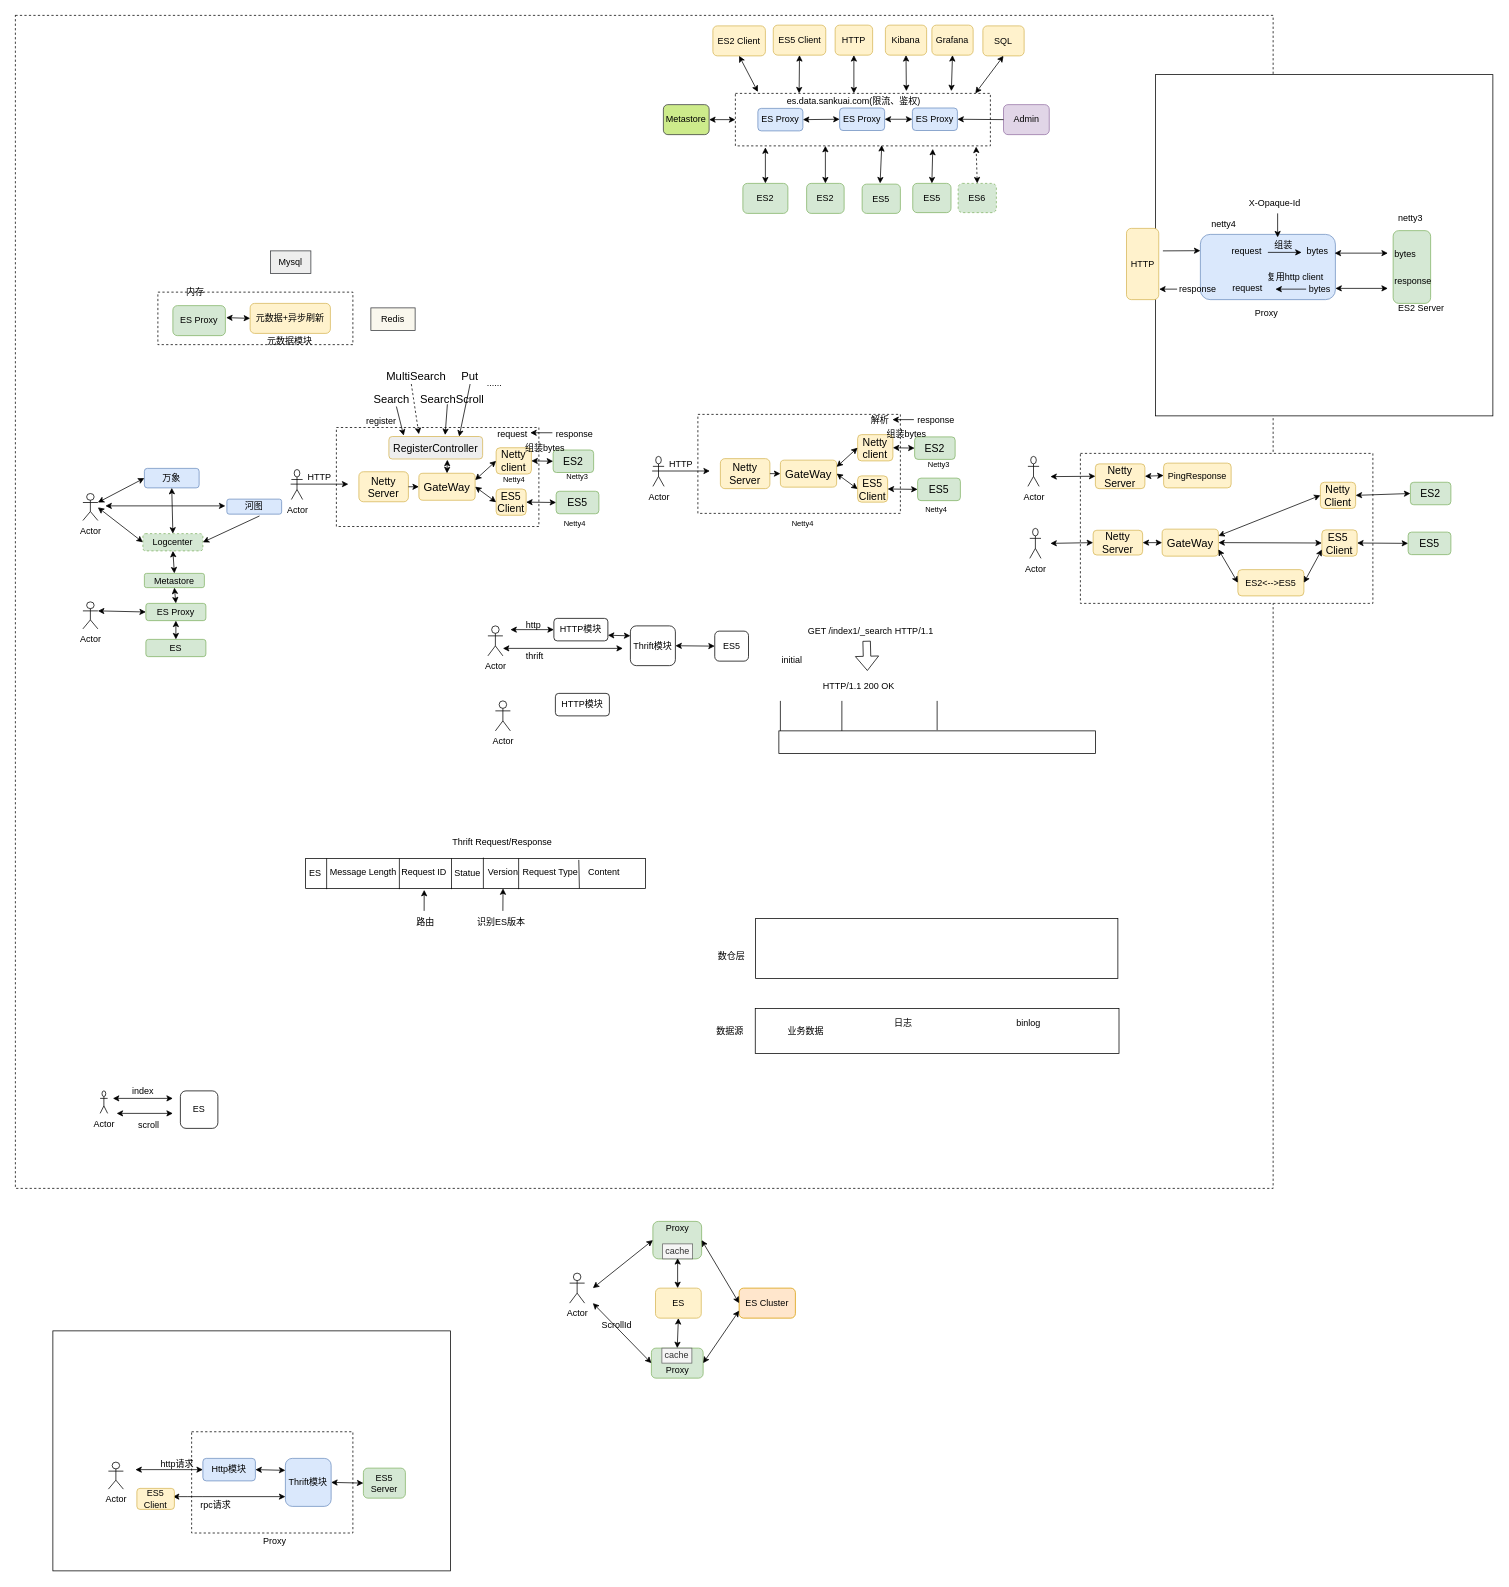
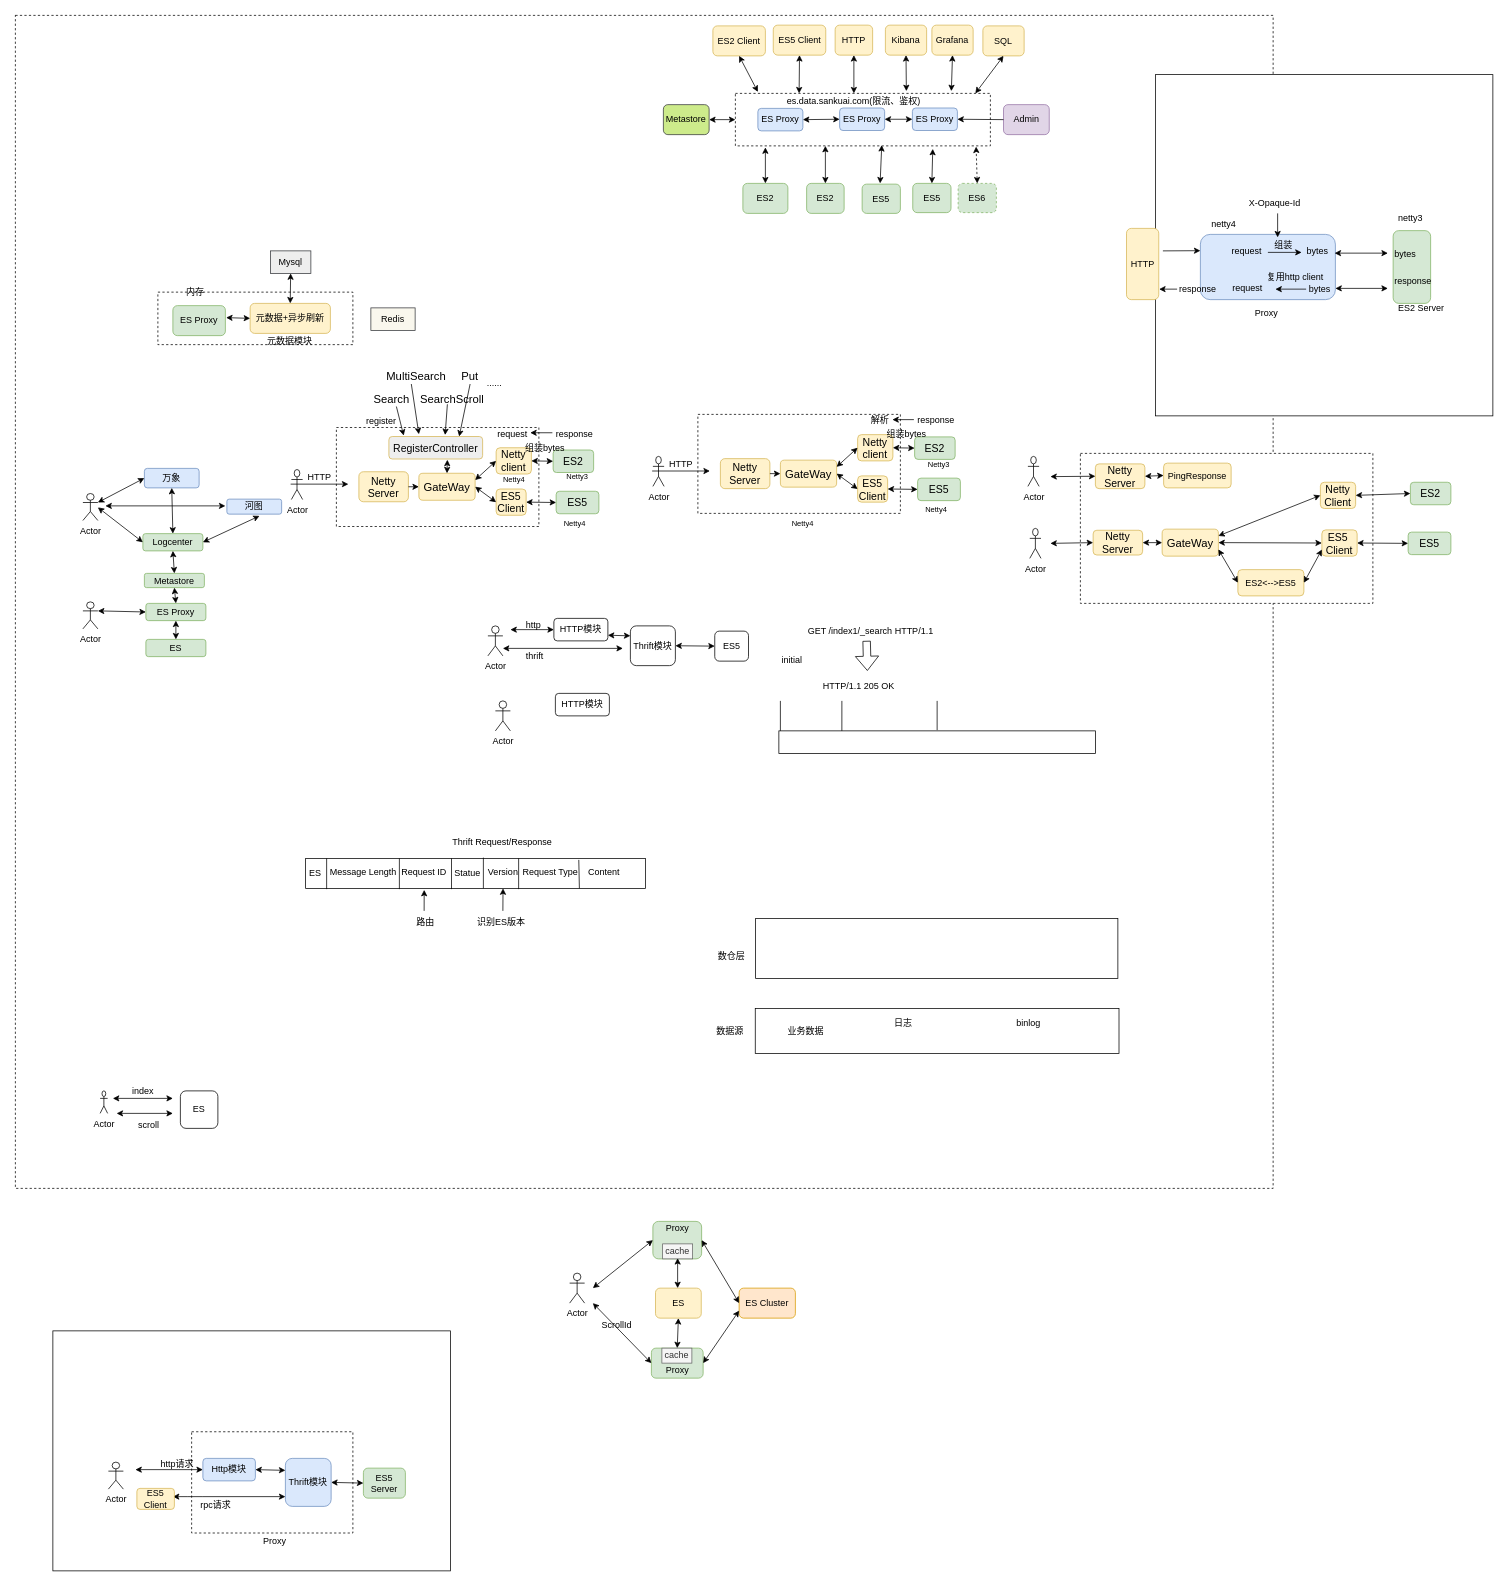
none -> (290, 288)
(415, 406) -> (415, 406)
(255, 518) -> (253, 519)
(173, 542) -> (173, 542)
(857, 686) -> (857, 686)
